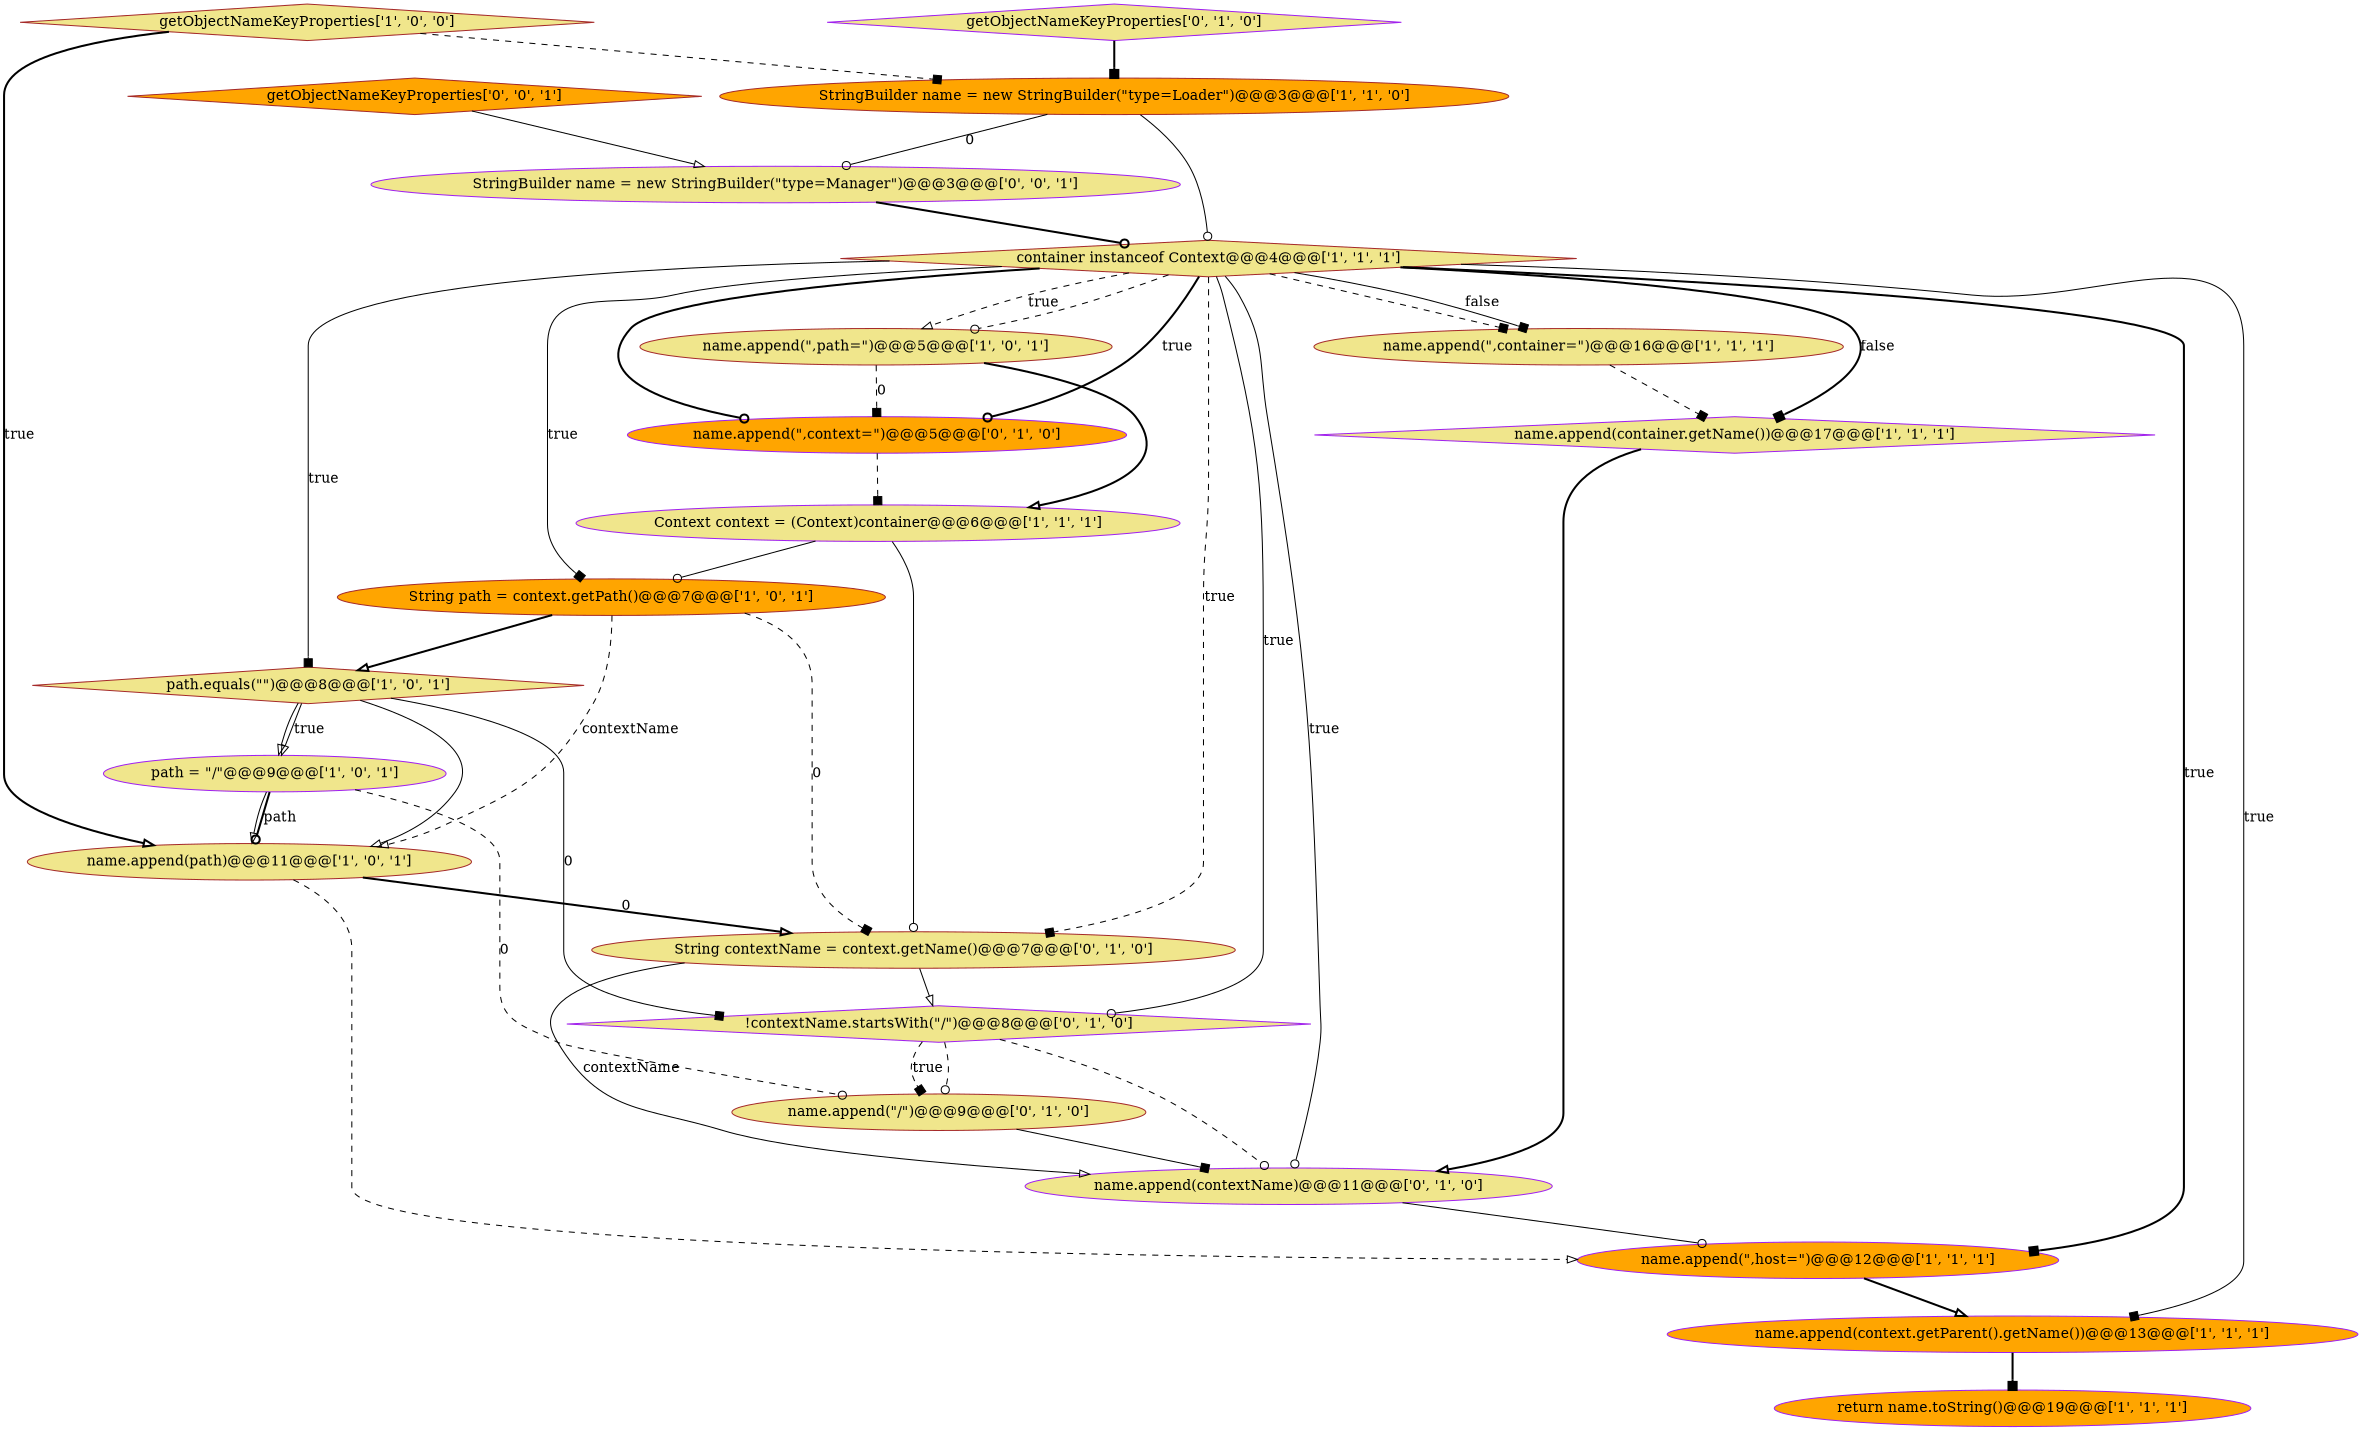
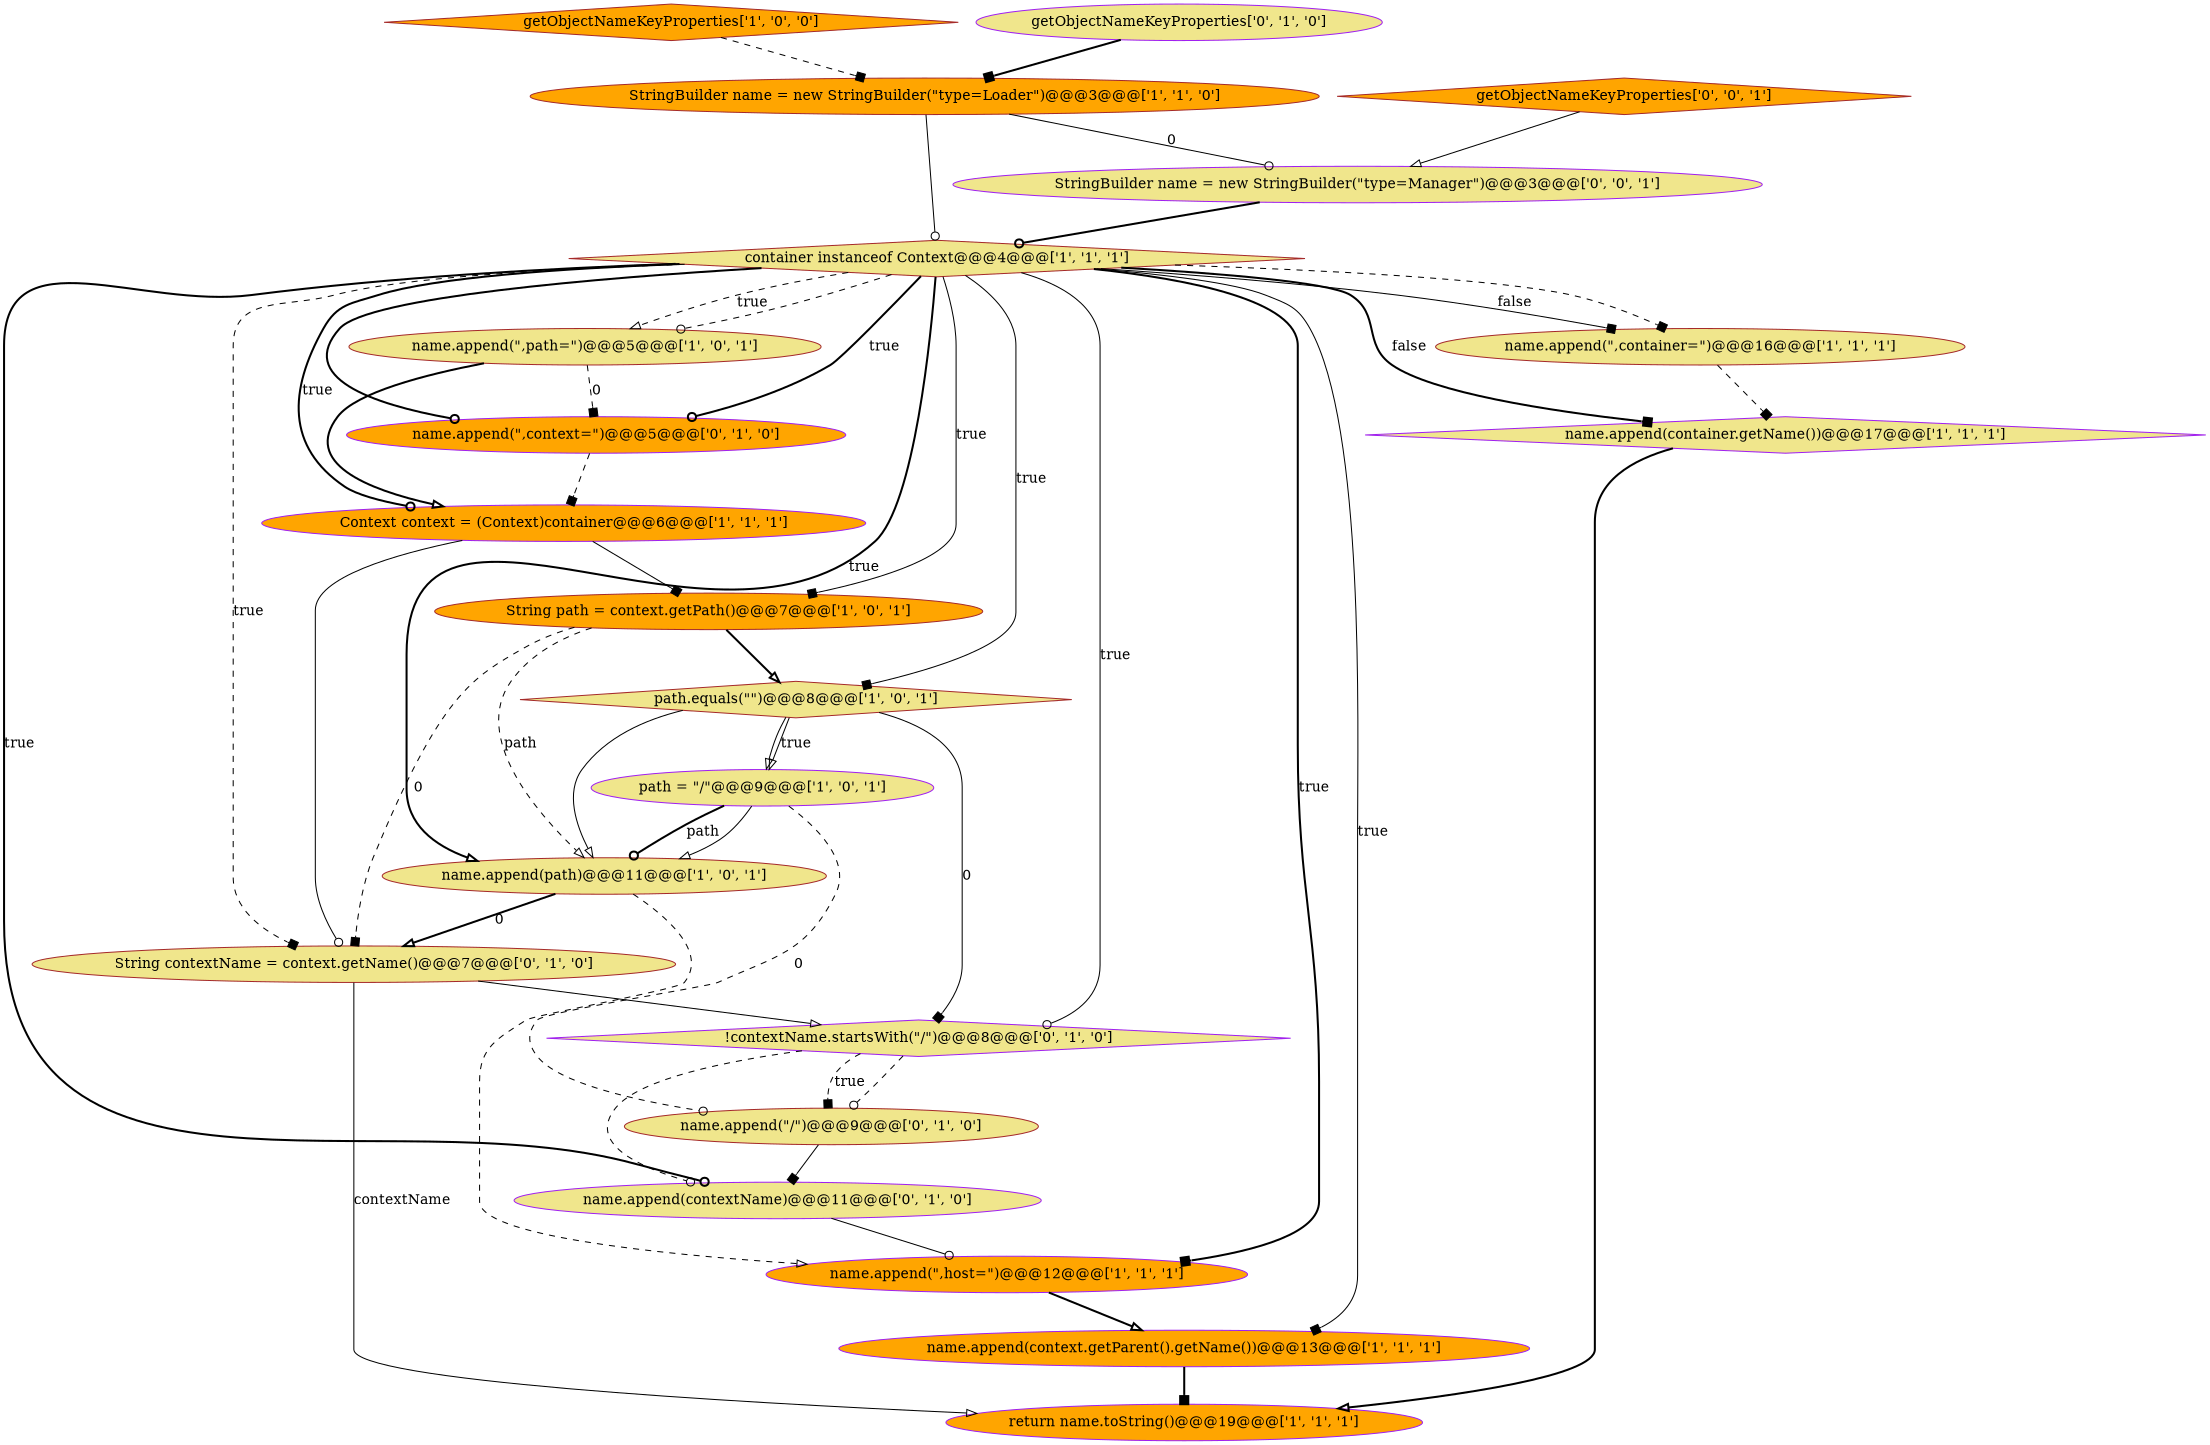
(307, 22) -> (671, 22)
(1114, 22) -> (1179, 22)
none -> (375, 296)
(4, 423) -> (638, 581)
(878, 523) -> (564, 523)
(748, 559) -> (632, 565)
(1307, 714) -> (4, 691)
(631, 729) -> (521, 744)
(1563, 828) -> (1595, 1007)
(718, 1129) -> (475, 1379)
